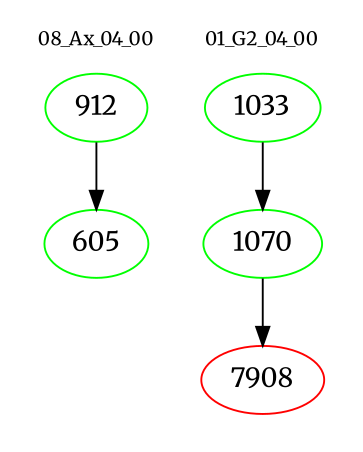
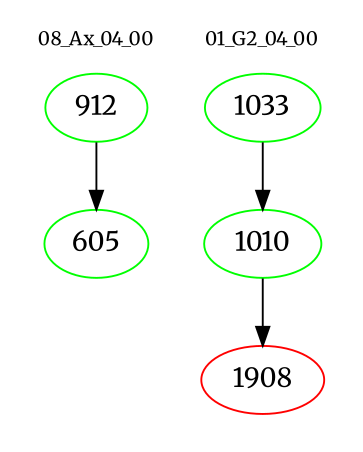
(263, 244) -> (263, 244)
(263, 380) -> (263, 380)
